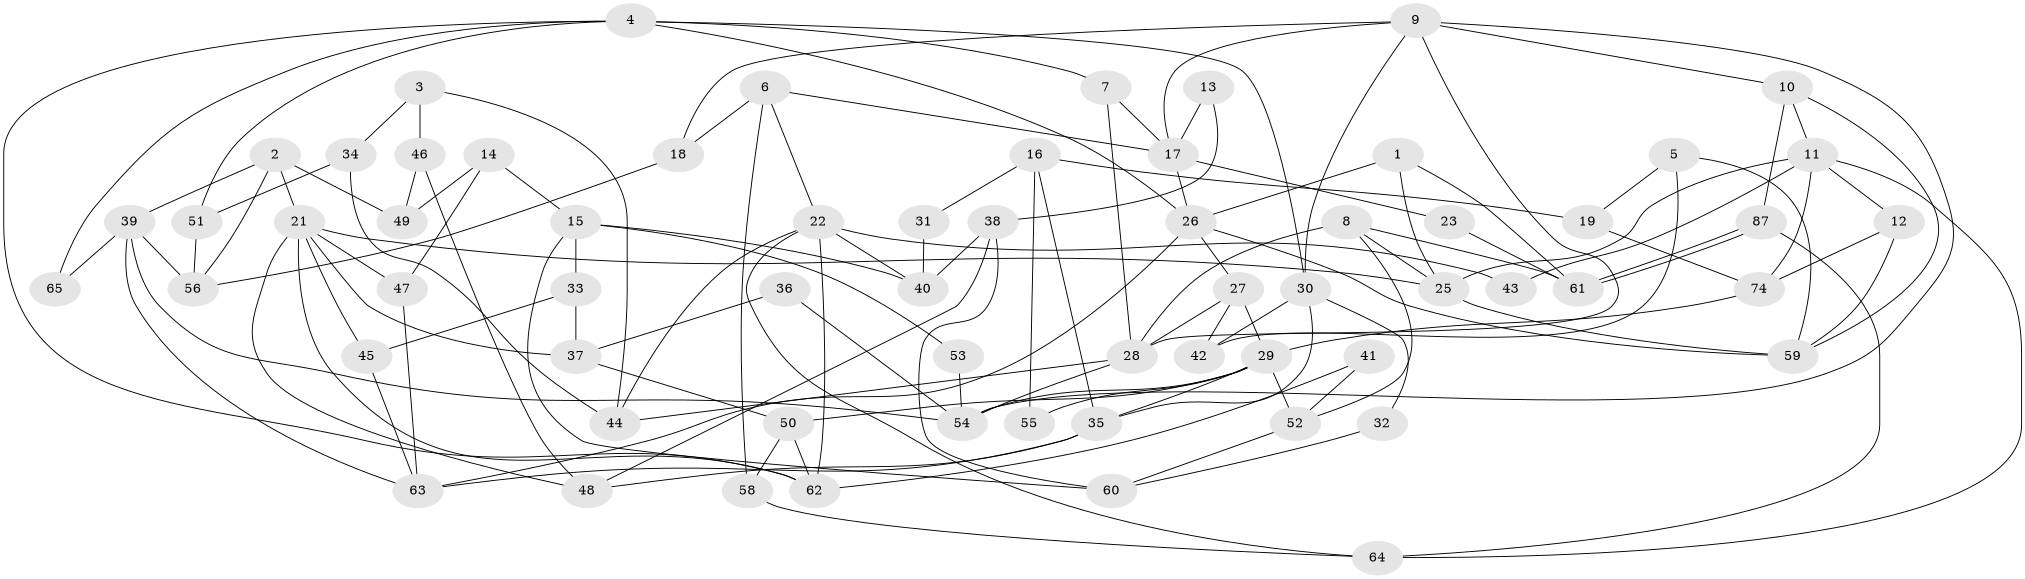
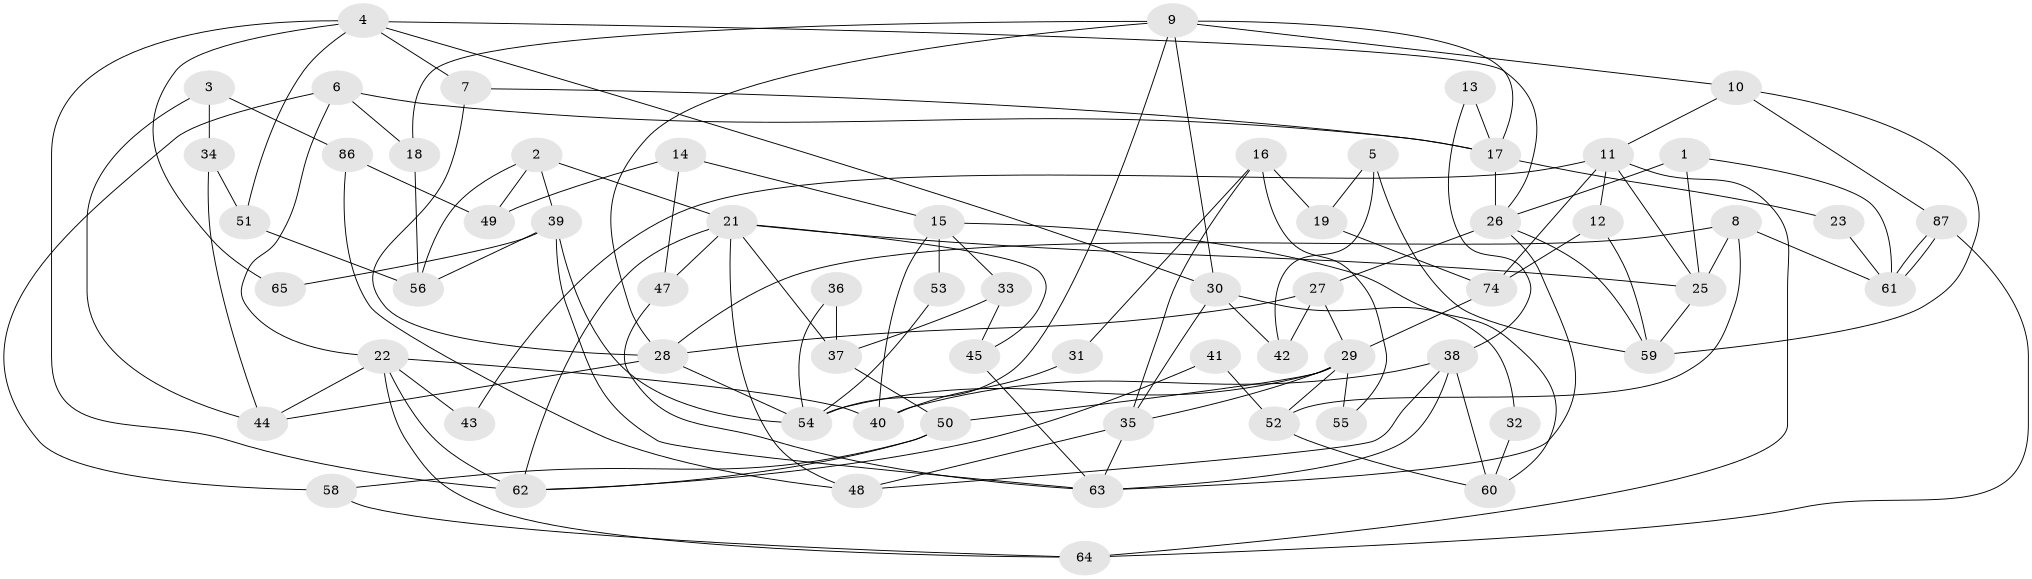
(420, 155) -> (347, 155)
none -> (1307, 470)
